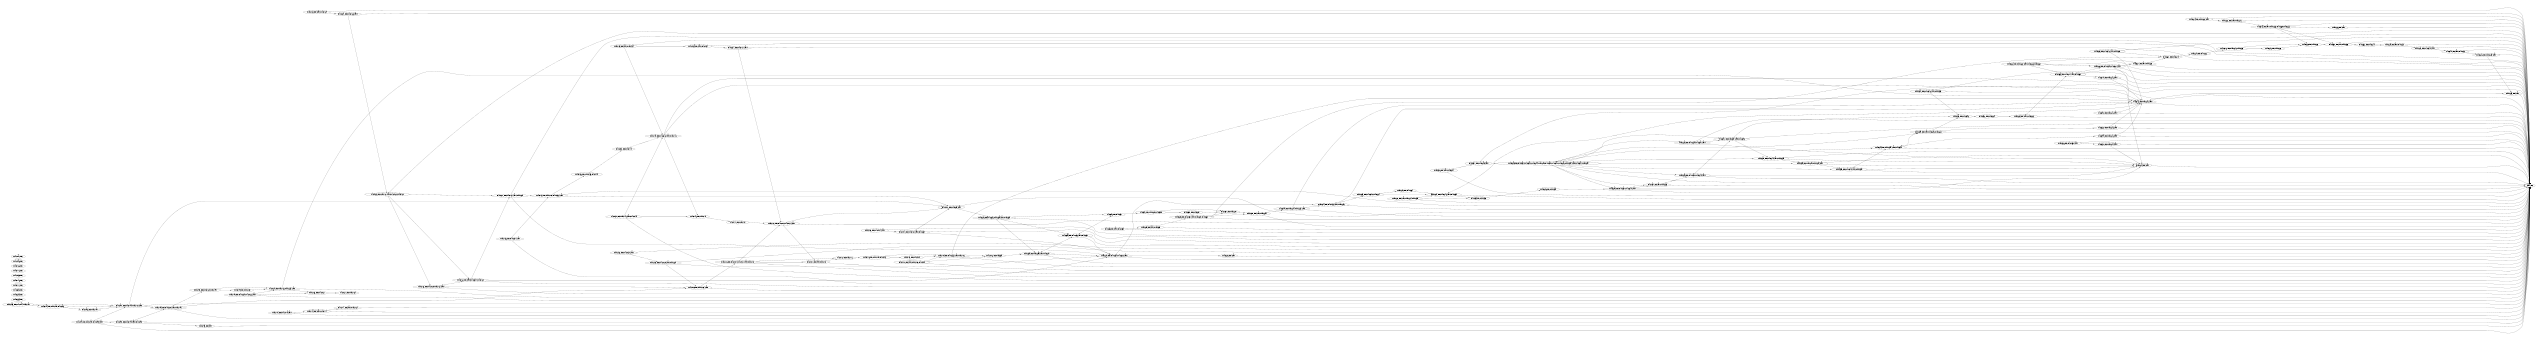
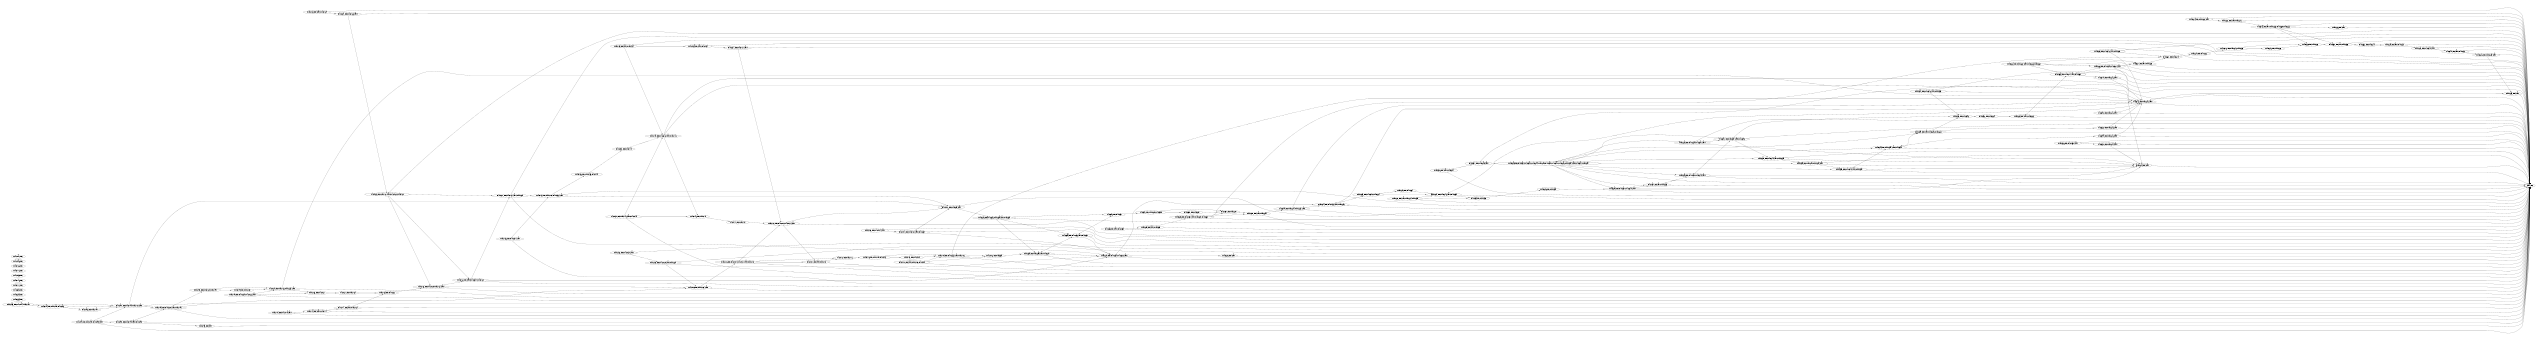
none -> (387, 293)
